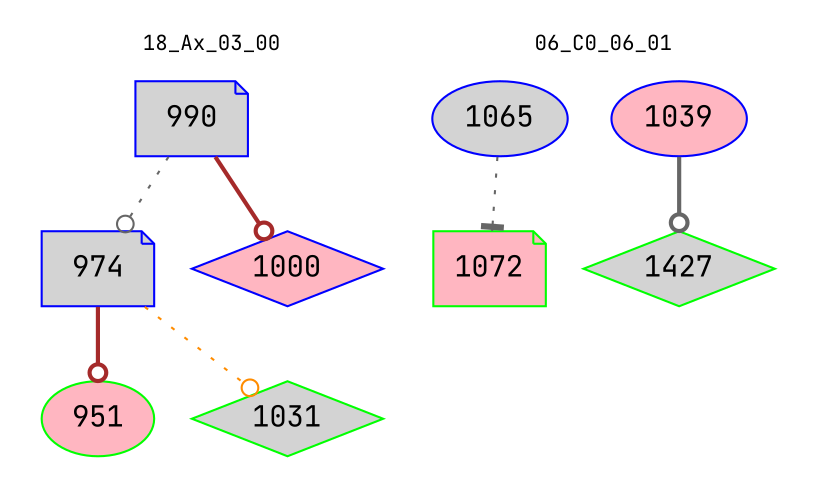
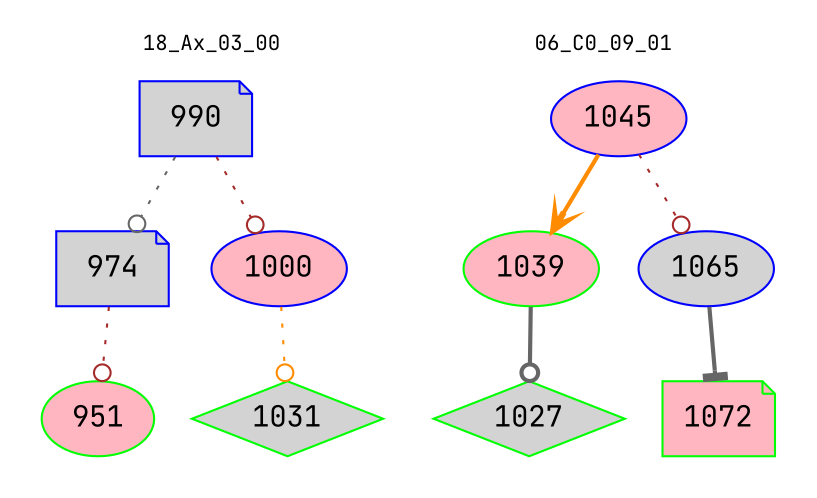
(604, 45) -> (604, 45)
none -> (619, 119)
(679, 119) -> (531, 269)
(495, 189) -> (712, 339)
(237, 190) -> (234, 187)
(288, 269) -> (279, 269)
(679, 269) -> (529, 419)
(98, 336) -> (106, 336)
(194, 345) -> (283, 336)
